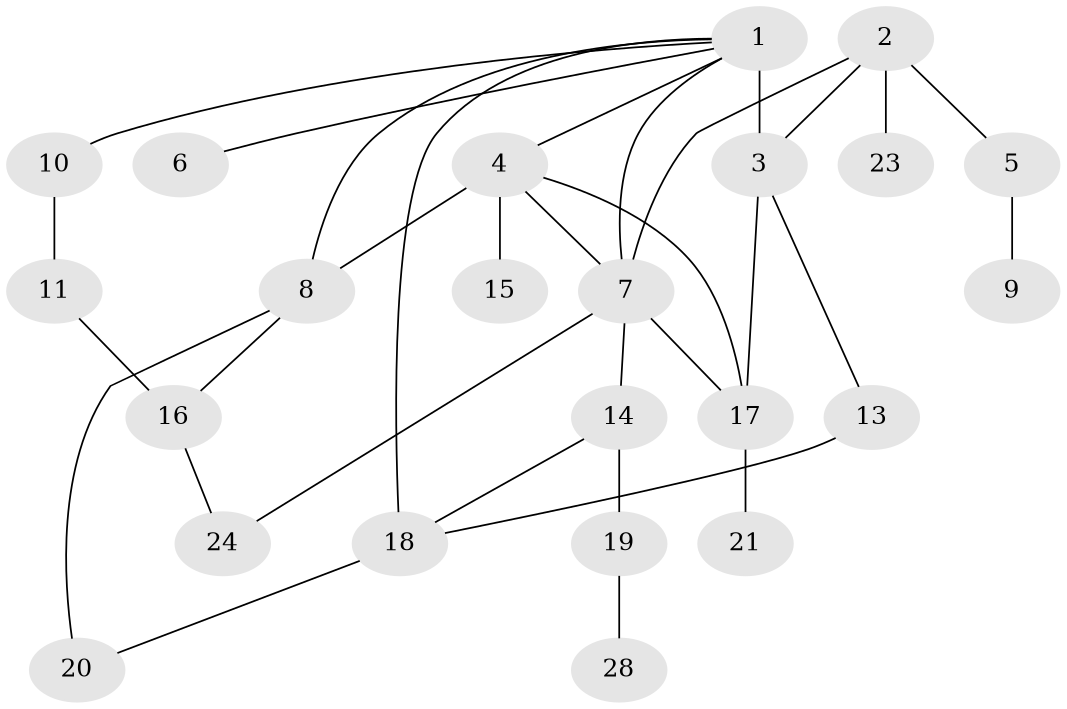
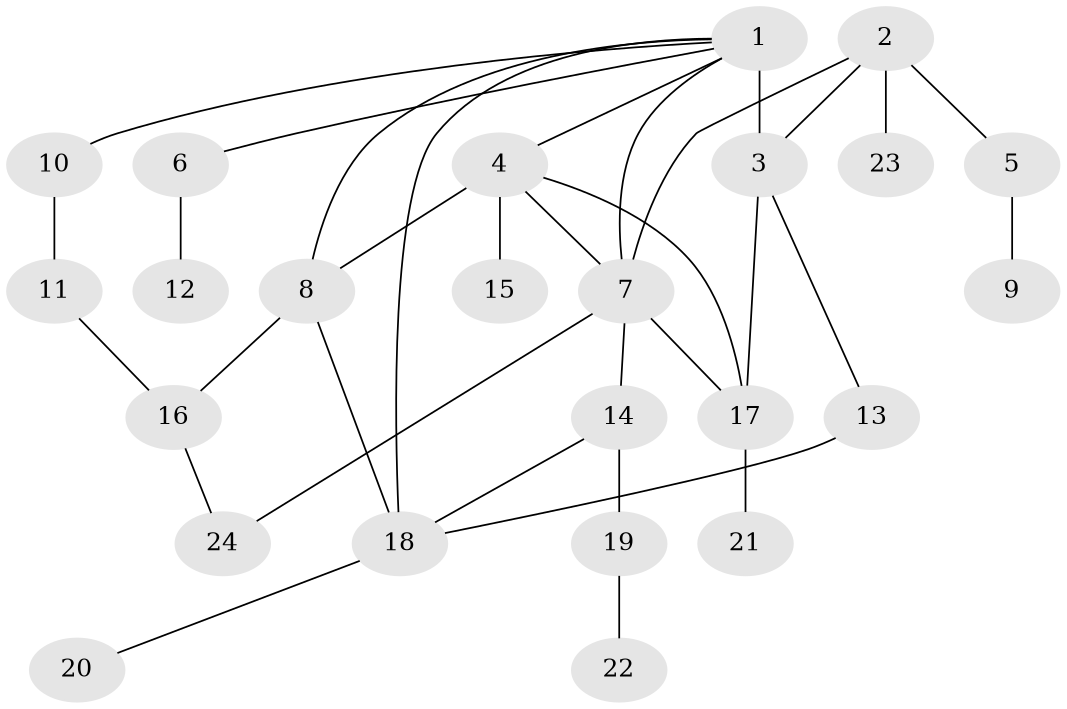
none -> (181, 291)
(90, 423) -> (353, 417)
(619, 670) -> (619, 670)
